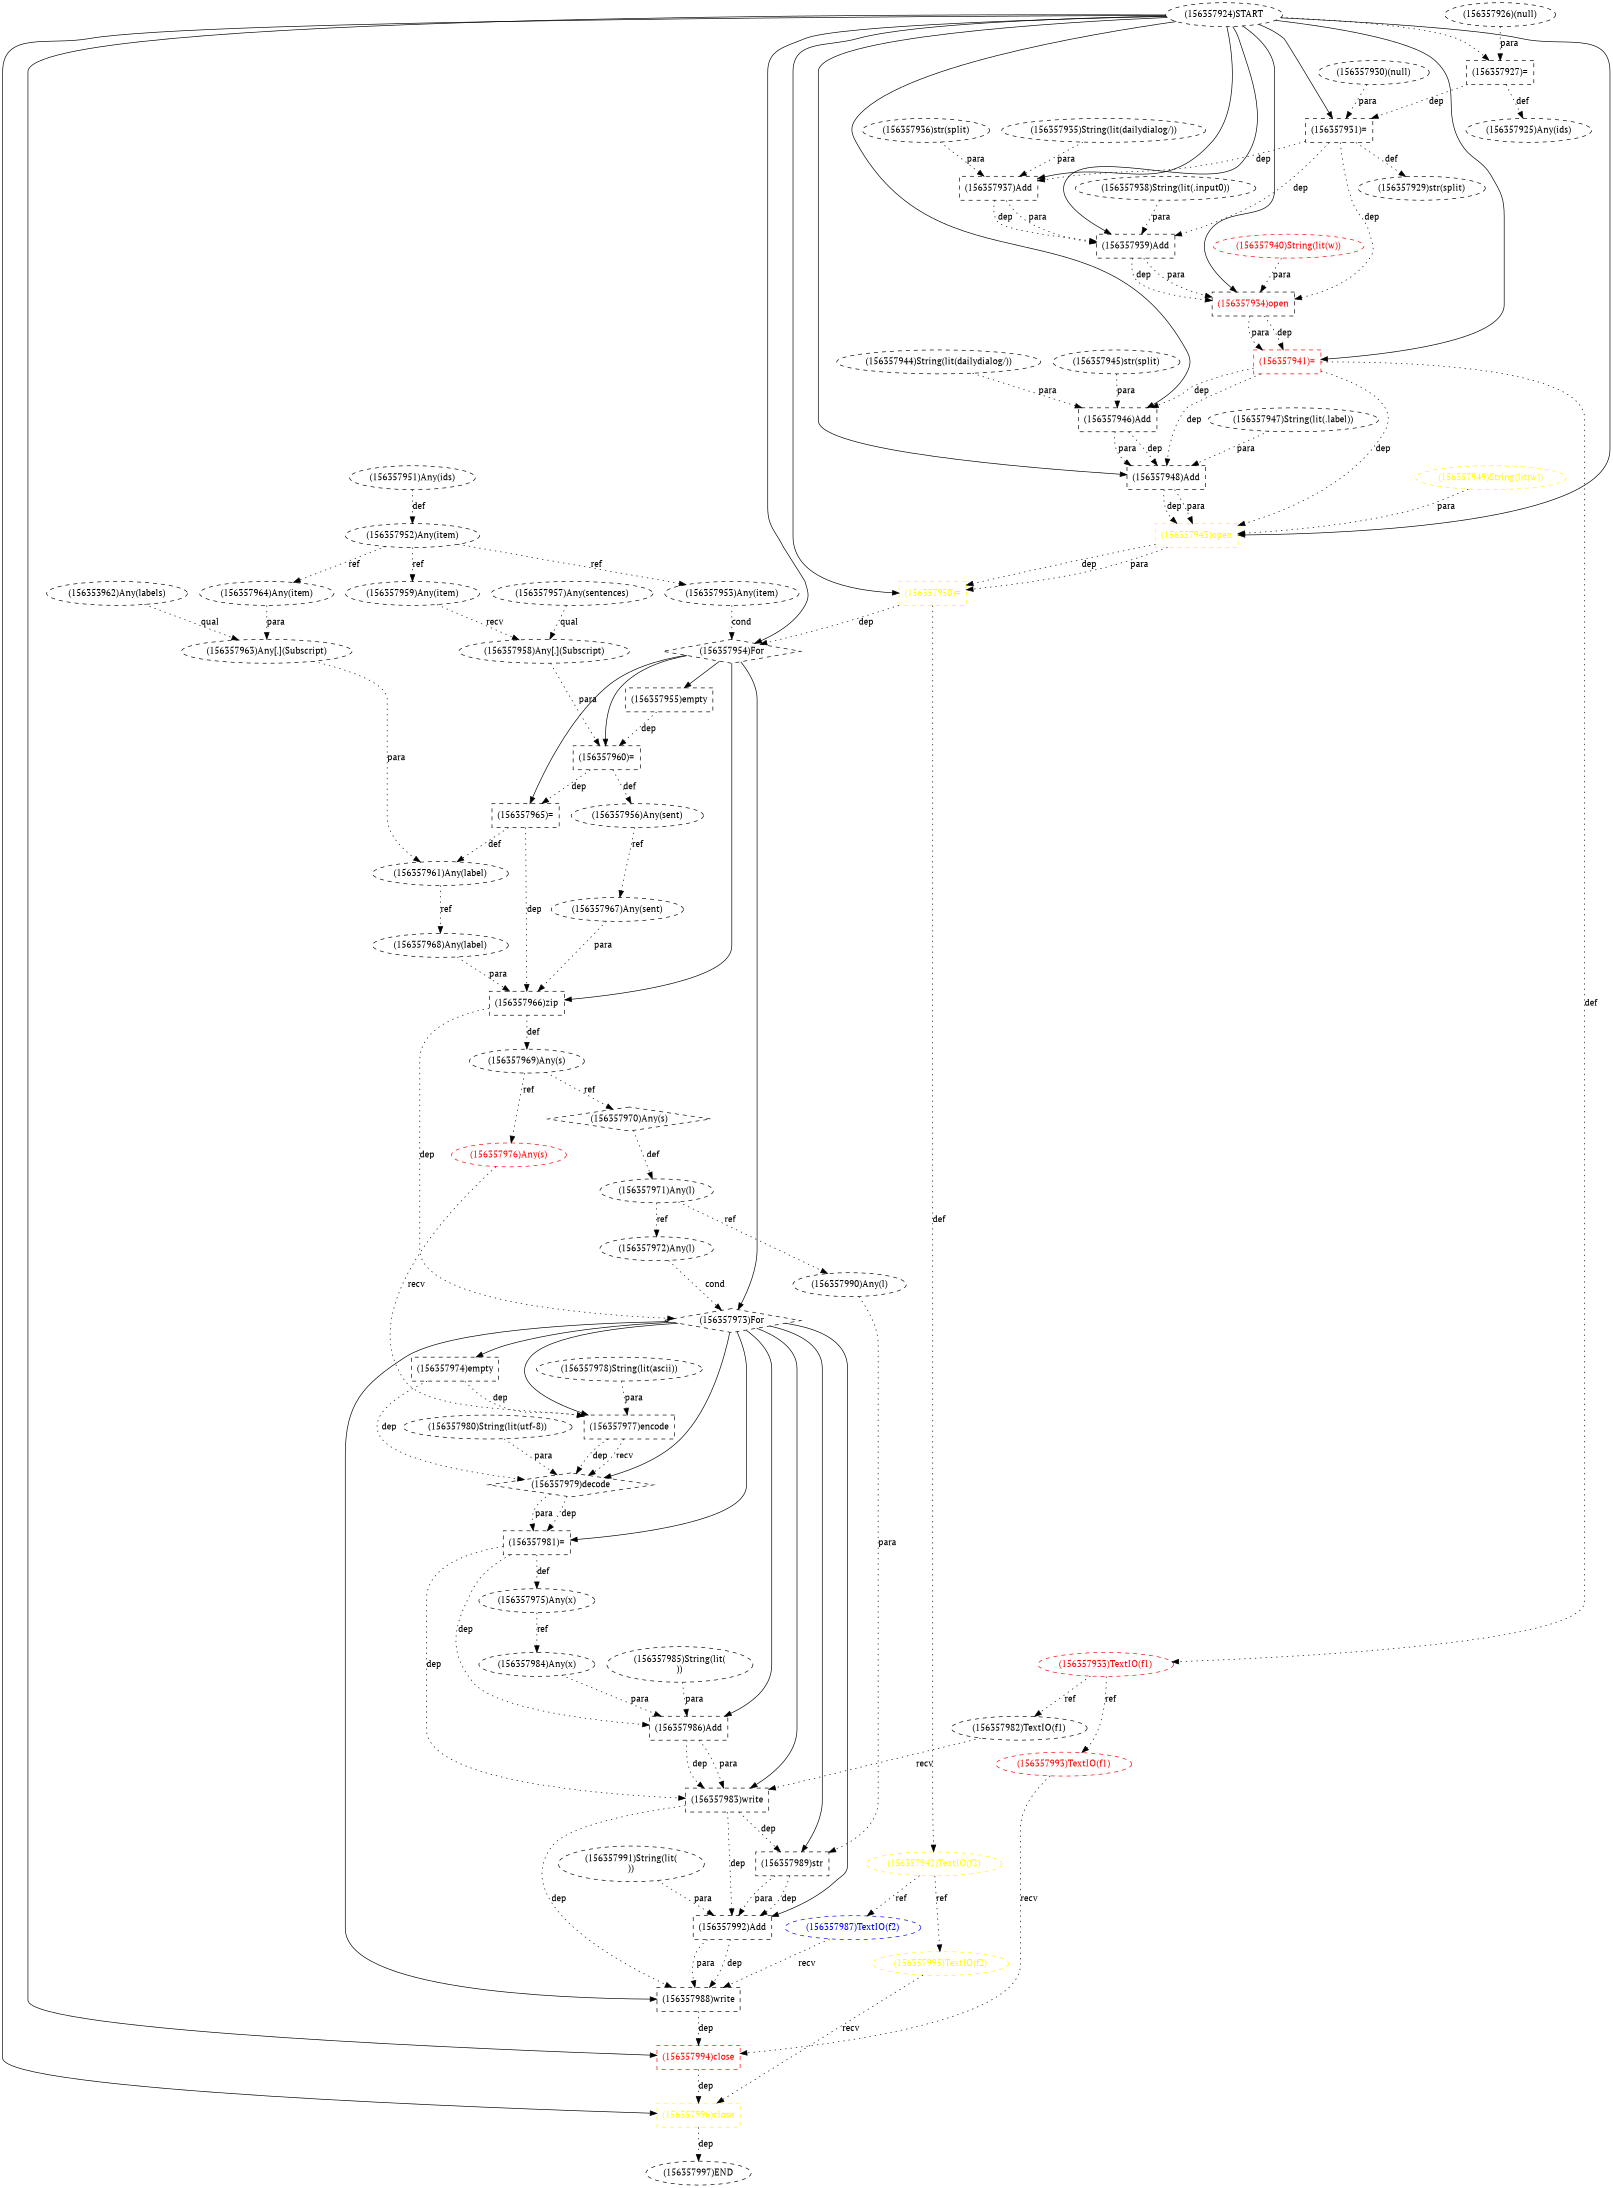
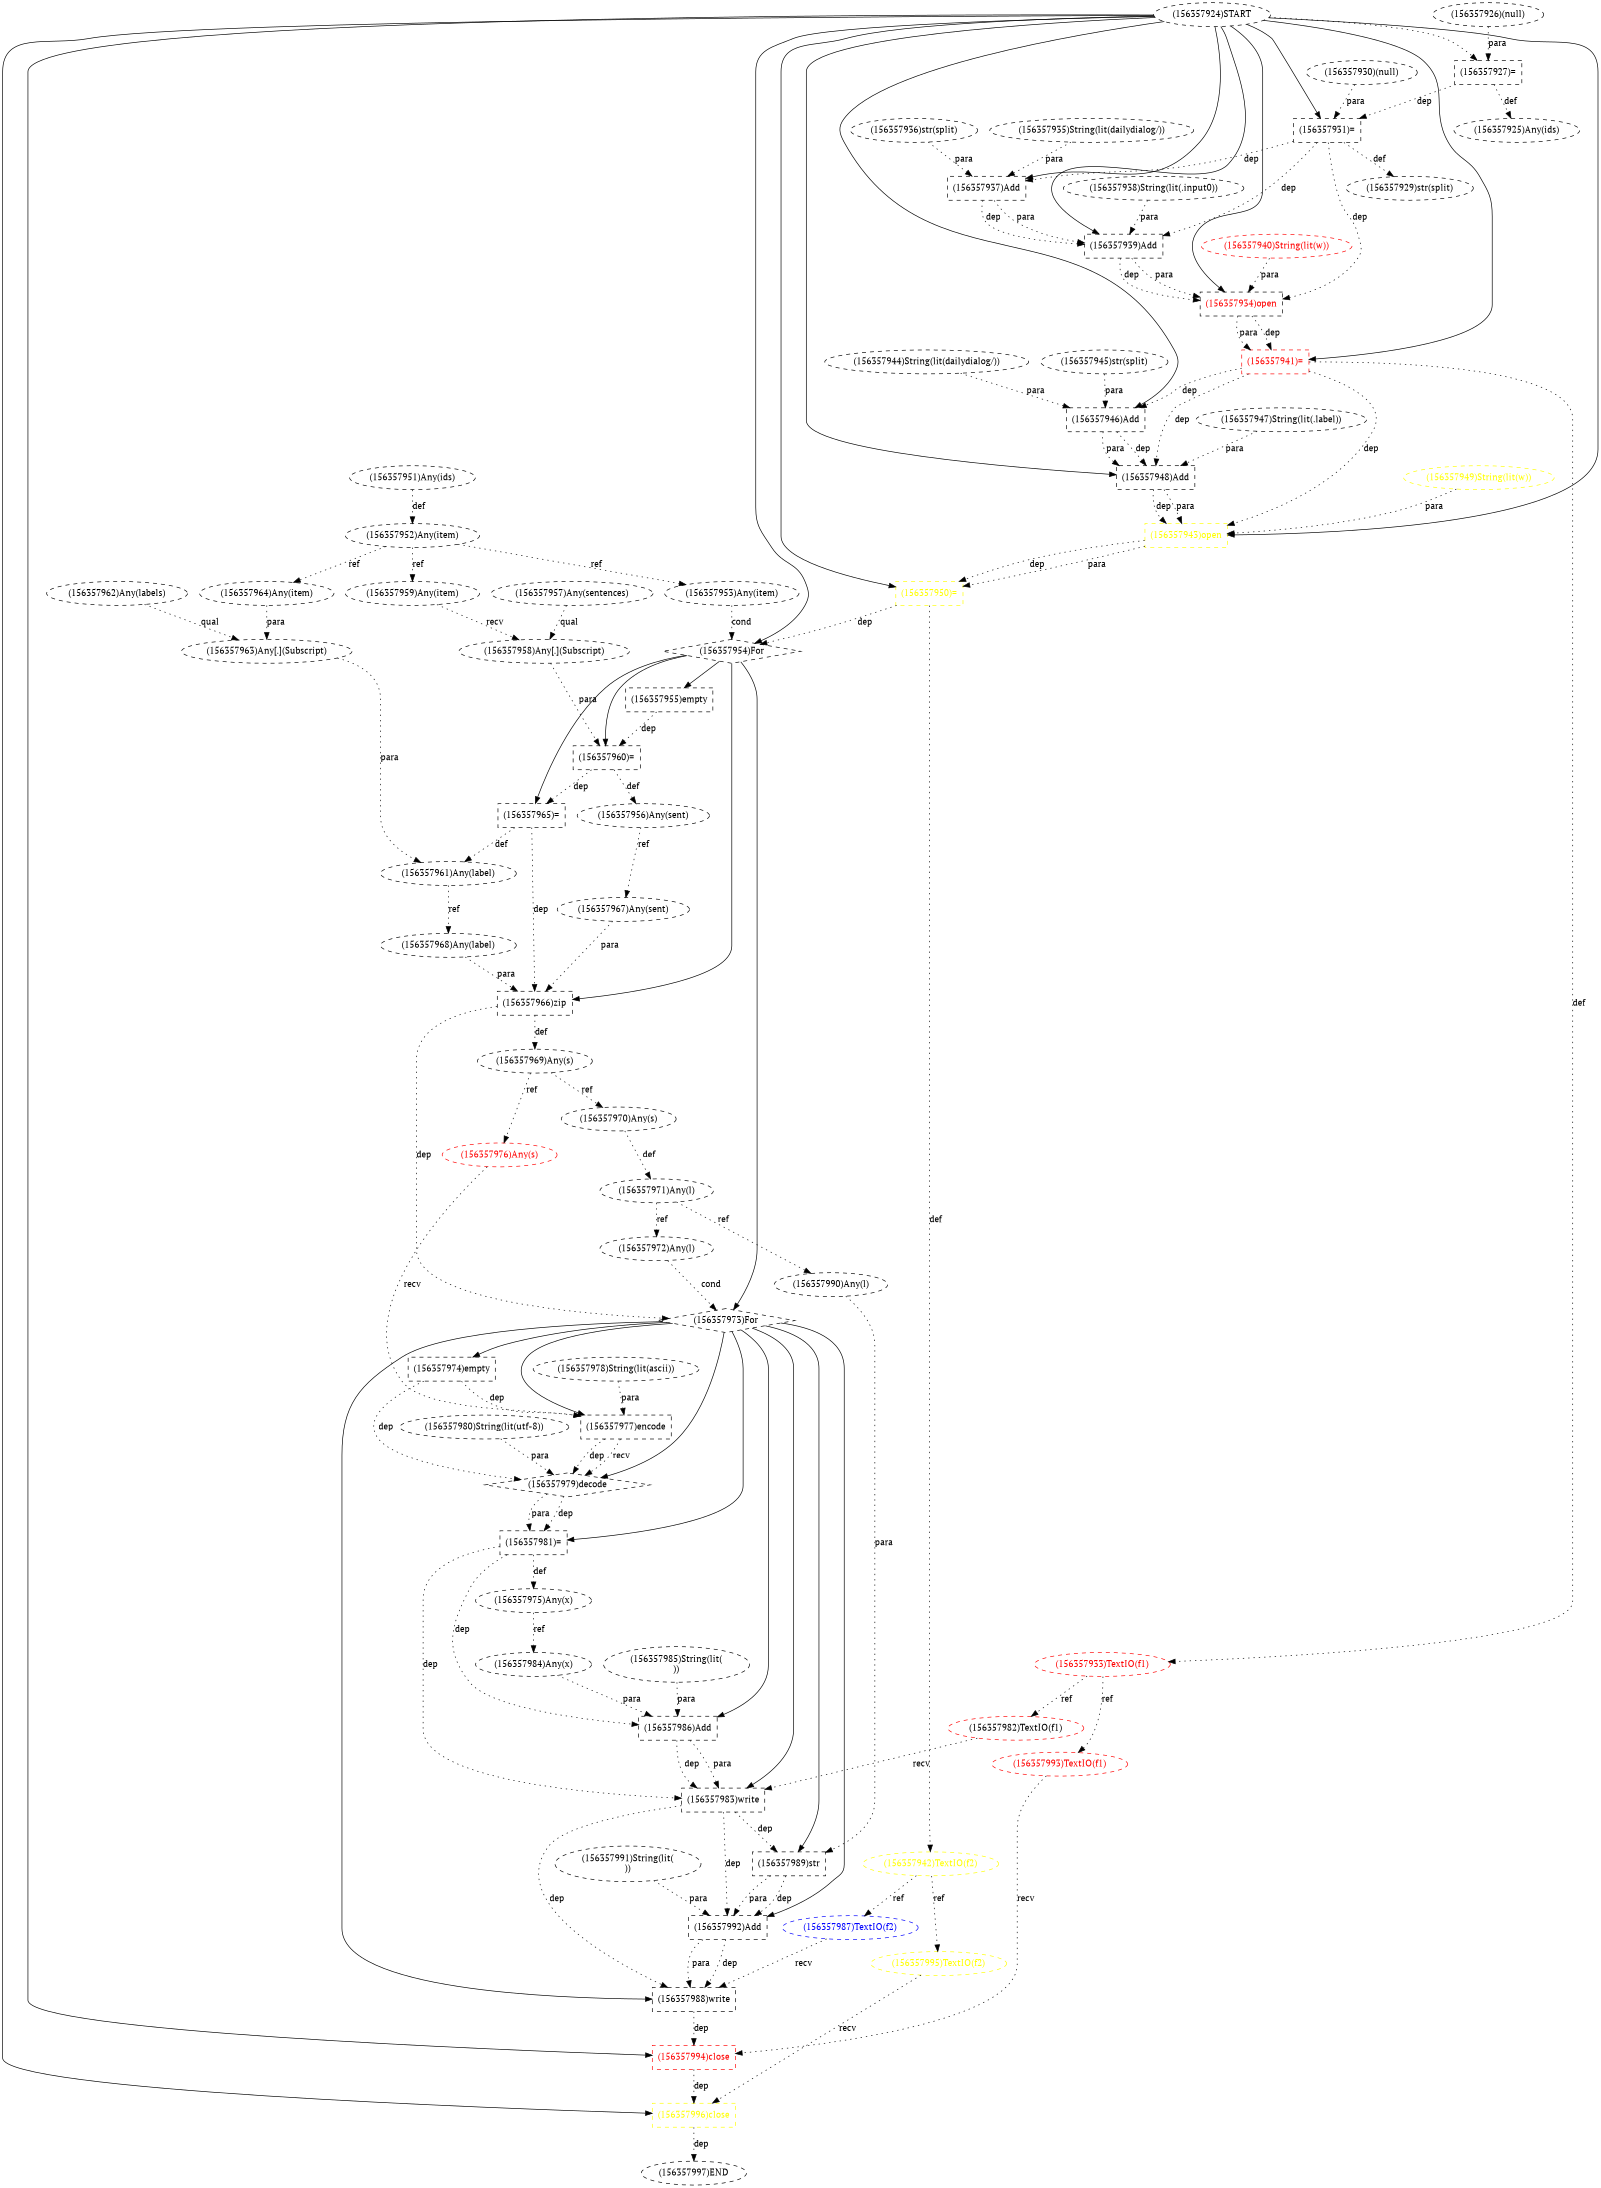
(117, 593) -> (117, 593)
(629, 1119) -> (619, 1119)
(1019, 1728) -> (1016, 1728)
